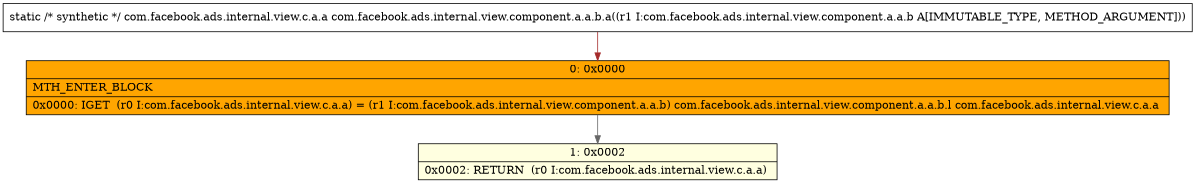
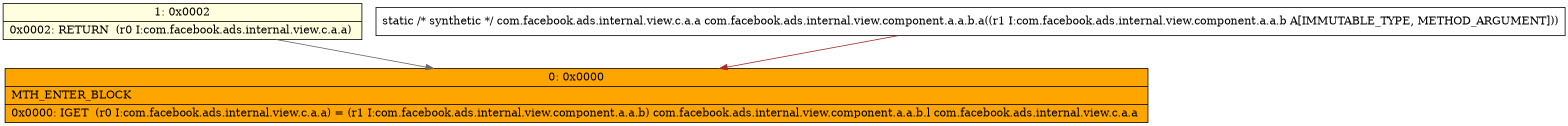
(598, 125) -> (351, 53)
